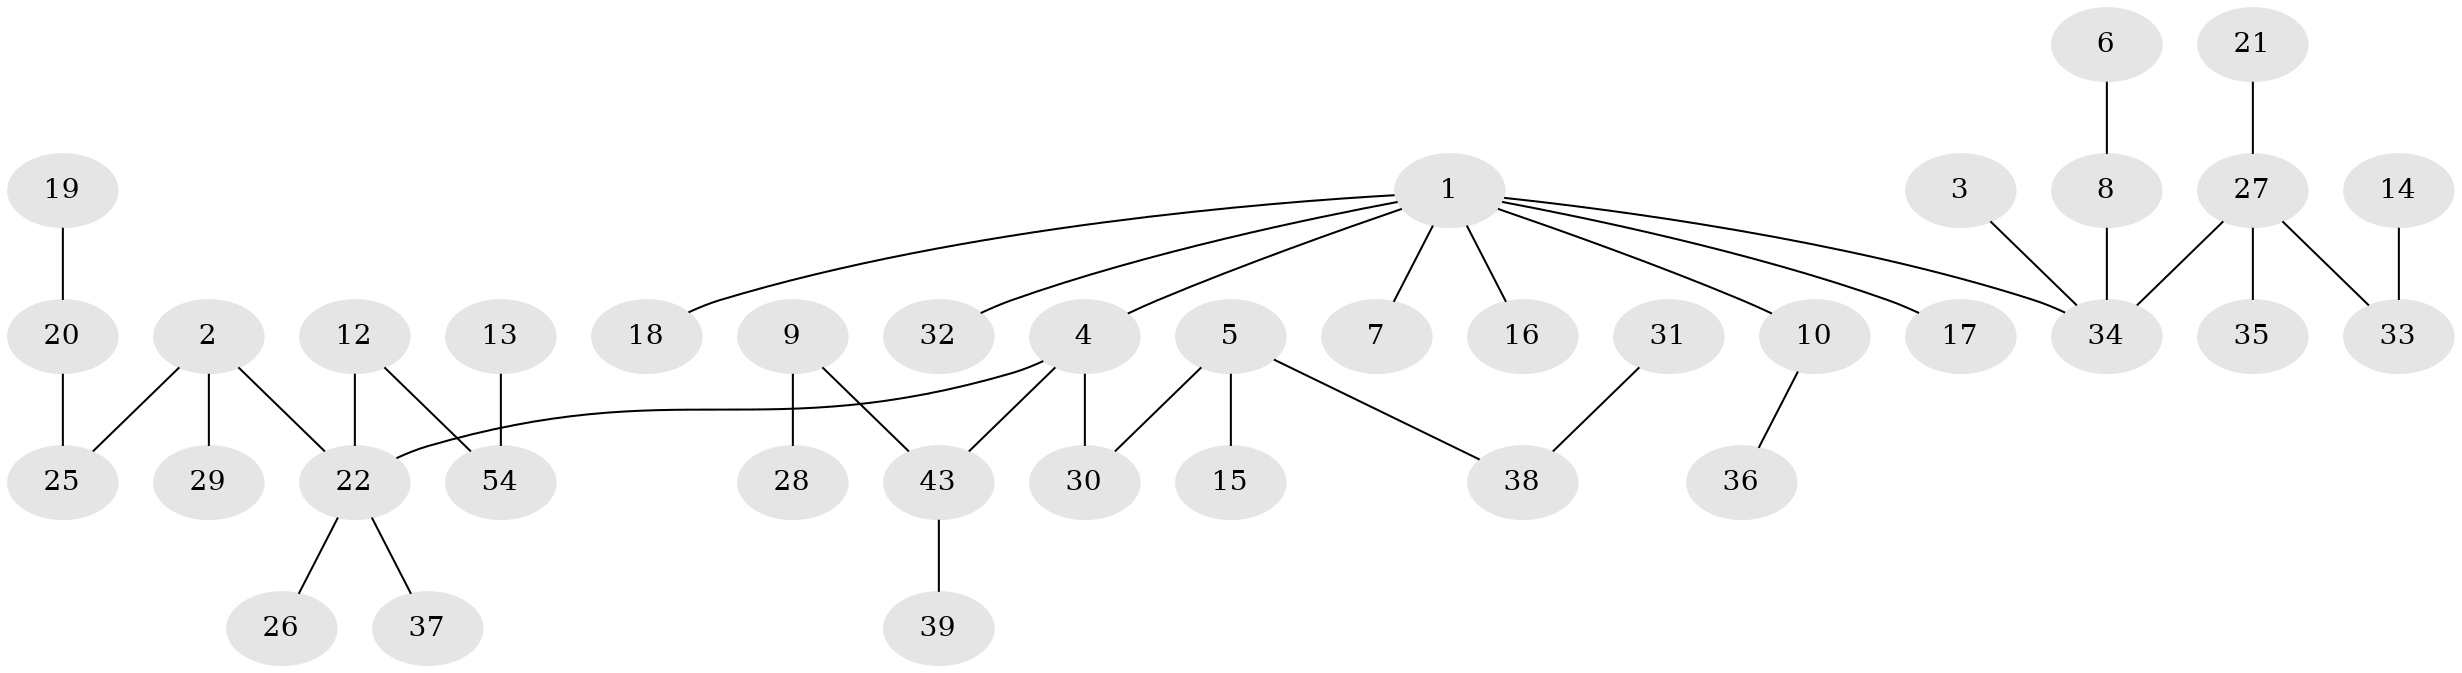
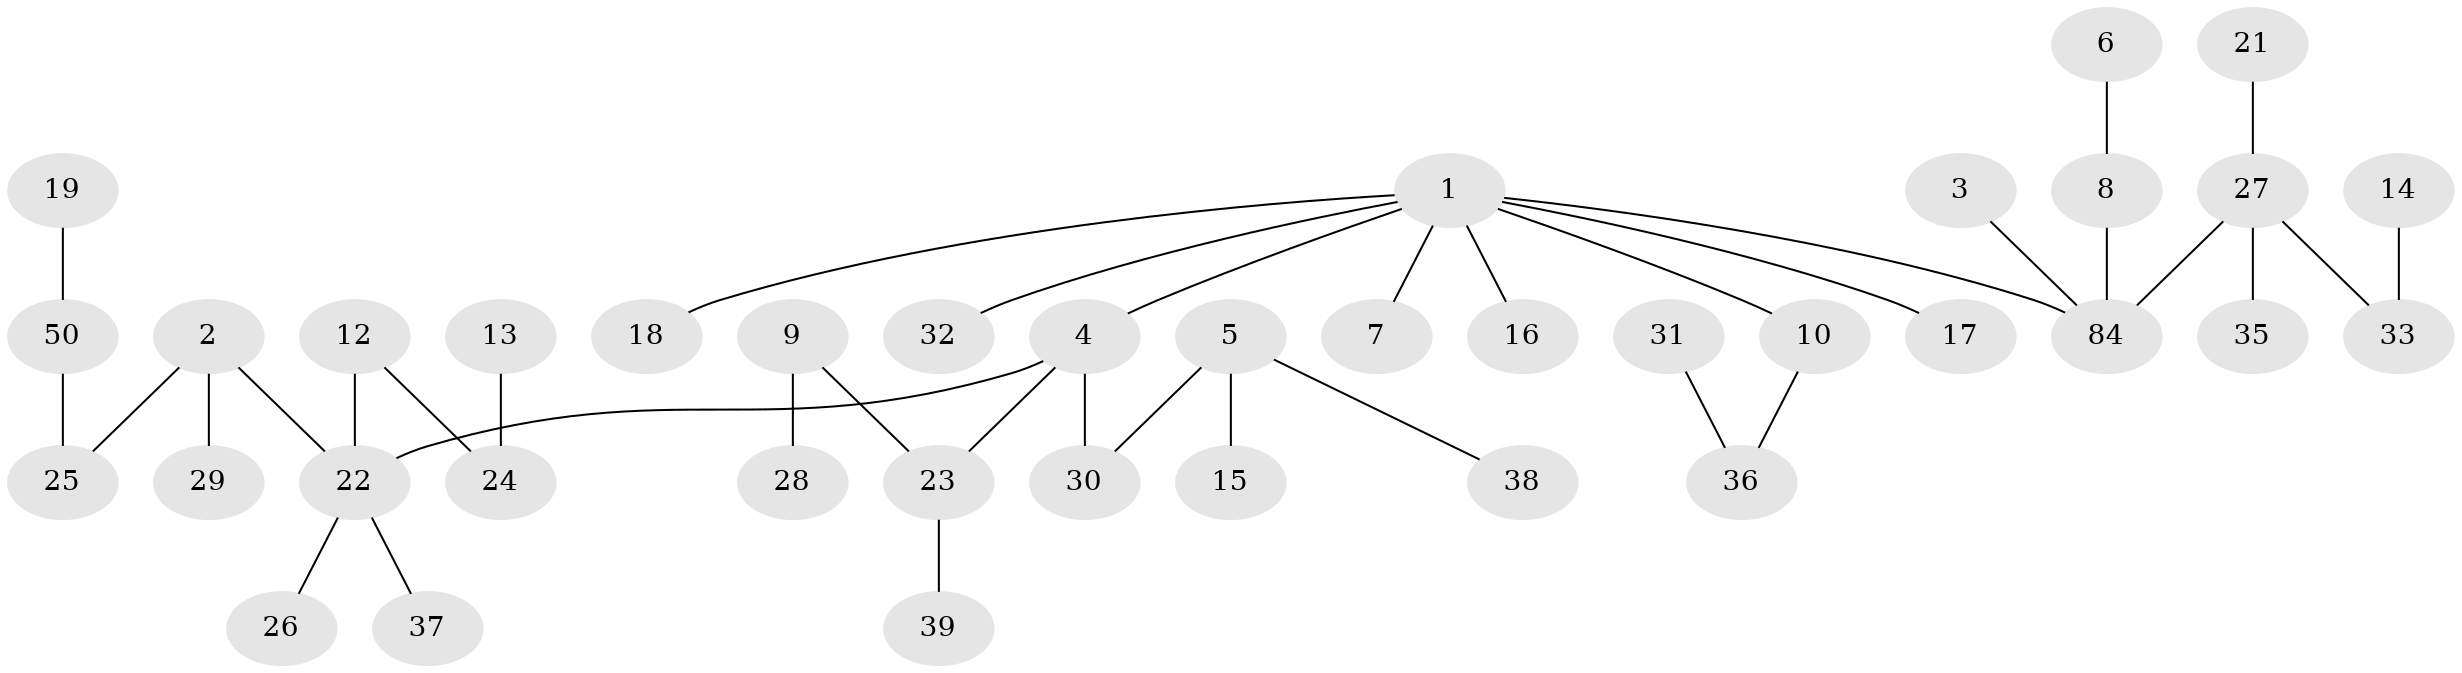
(63, 337) -> (63, 337)
(2107, 337) -> (2107, 337)
(1596, 409) -> (1705, 410)
(501, 483) -> (501, 483)
(939, 483) -> (939, 483)
